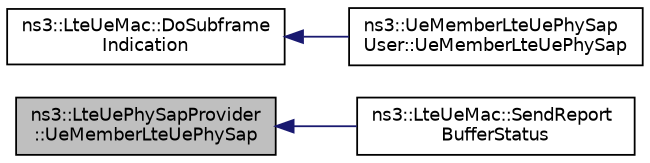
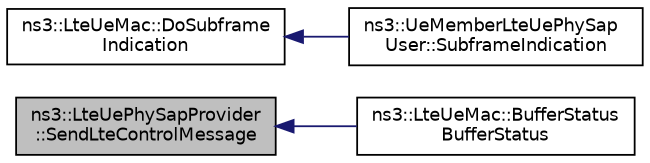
(496, 37) -> (496, 37)
(146, 126) -> (146, 126)
(496, 126) -> (496, 126)
